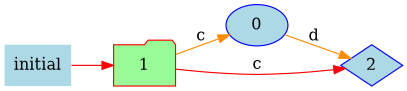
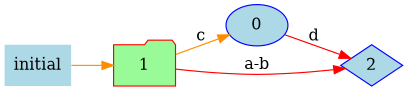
(312, 45) -> (312, 45)
(87, 65) -> (87, 65)
(257, 65) -> (257, 65)
